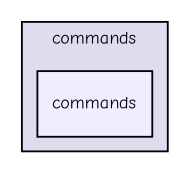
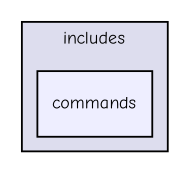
(95, 39) -> (95, 39)
